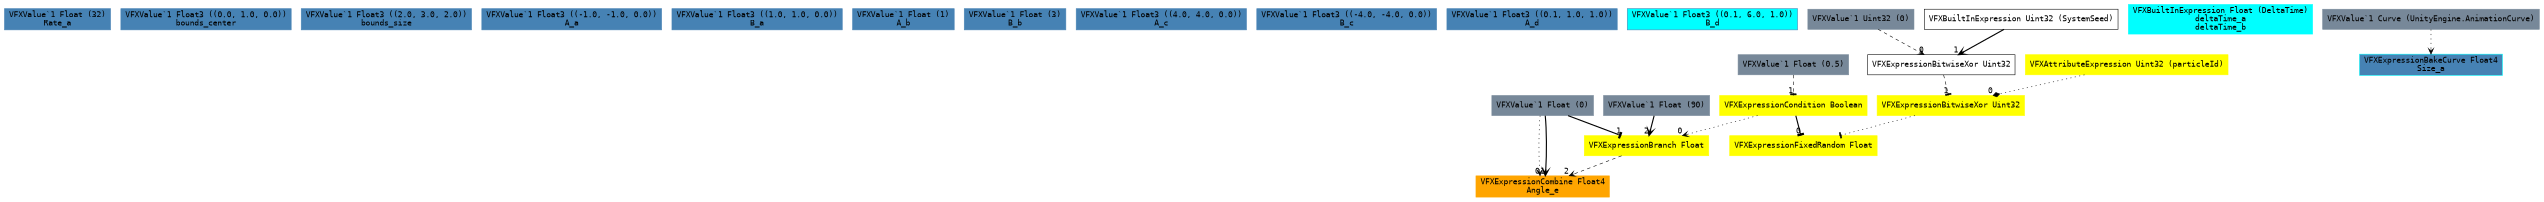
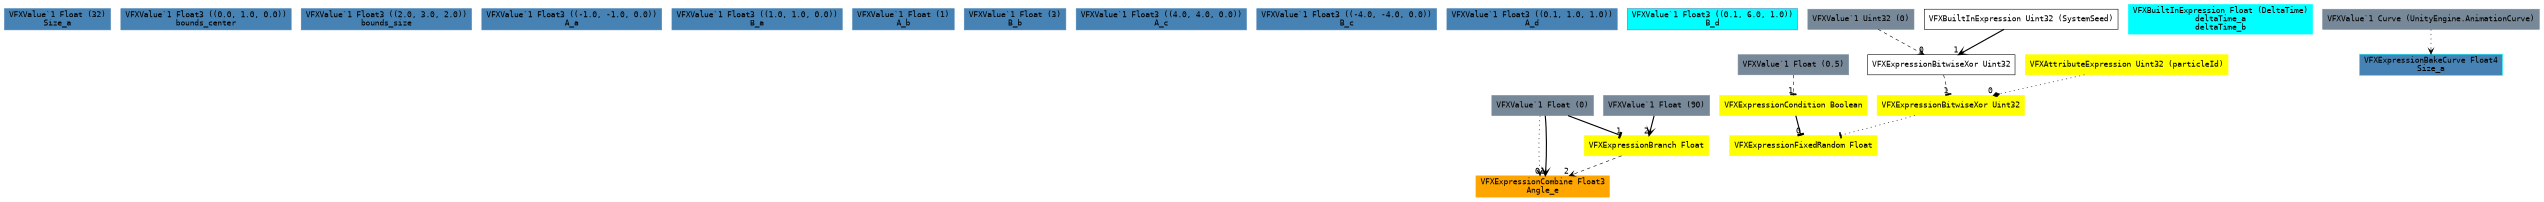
(58, 19) -> (58, 19)
(1723, 125) -> none
(1543, 186) -> (1543, 186)
